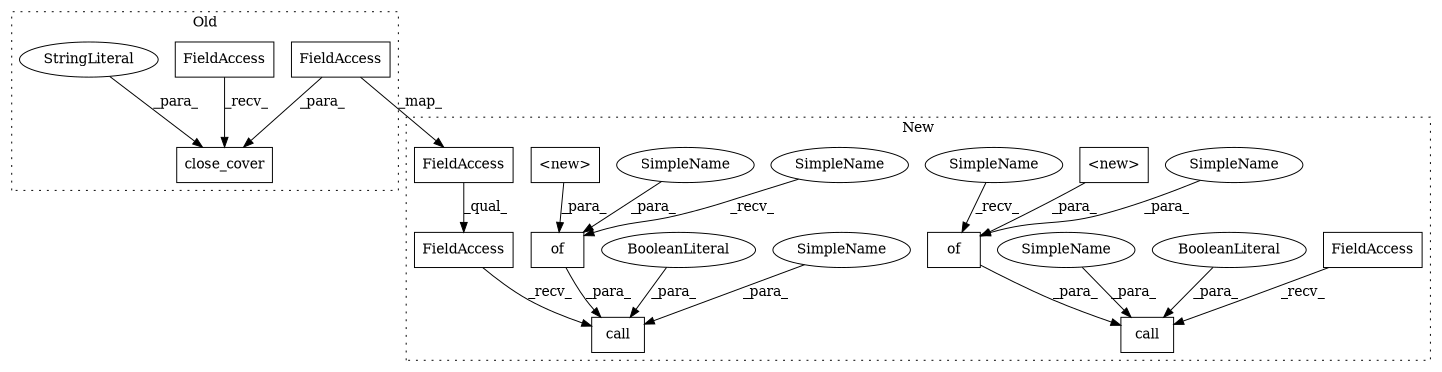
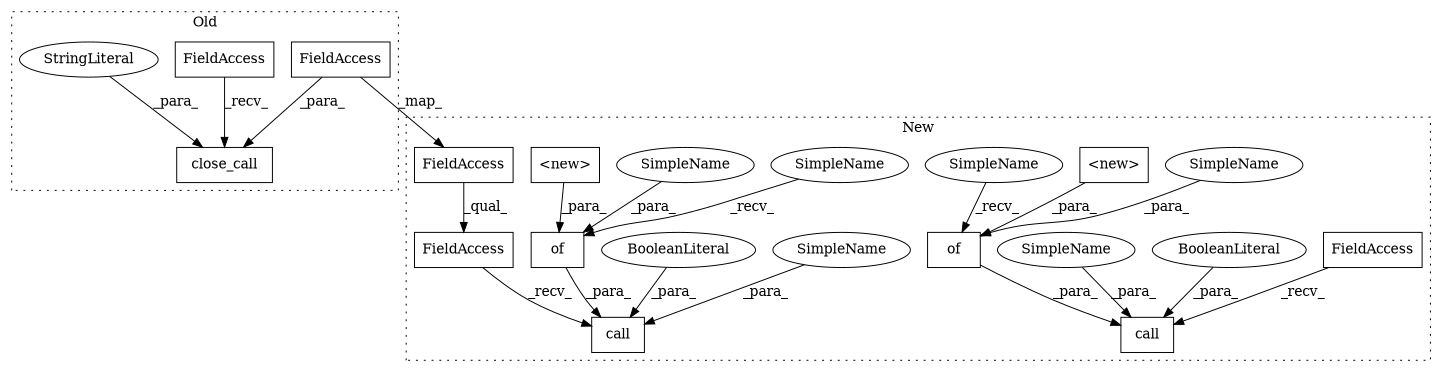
(225, 165) -> (225, 165)
